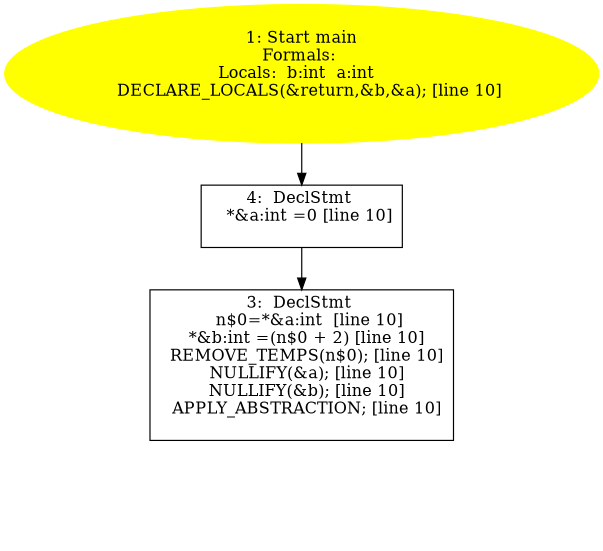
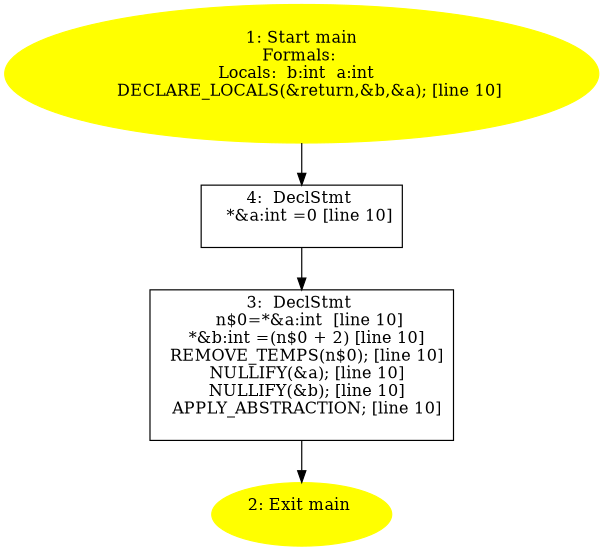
none -> (302, 514)
